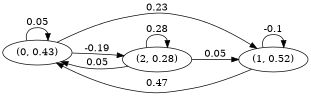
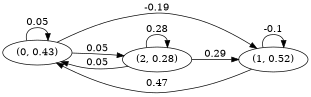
(157, 8) -> (157, 8)
(97, 49) -> (97, 49)
(215, 54) -> (215, 54)
